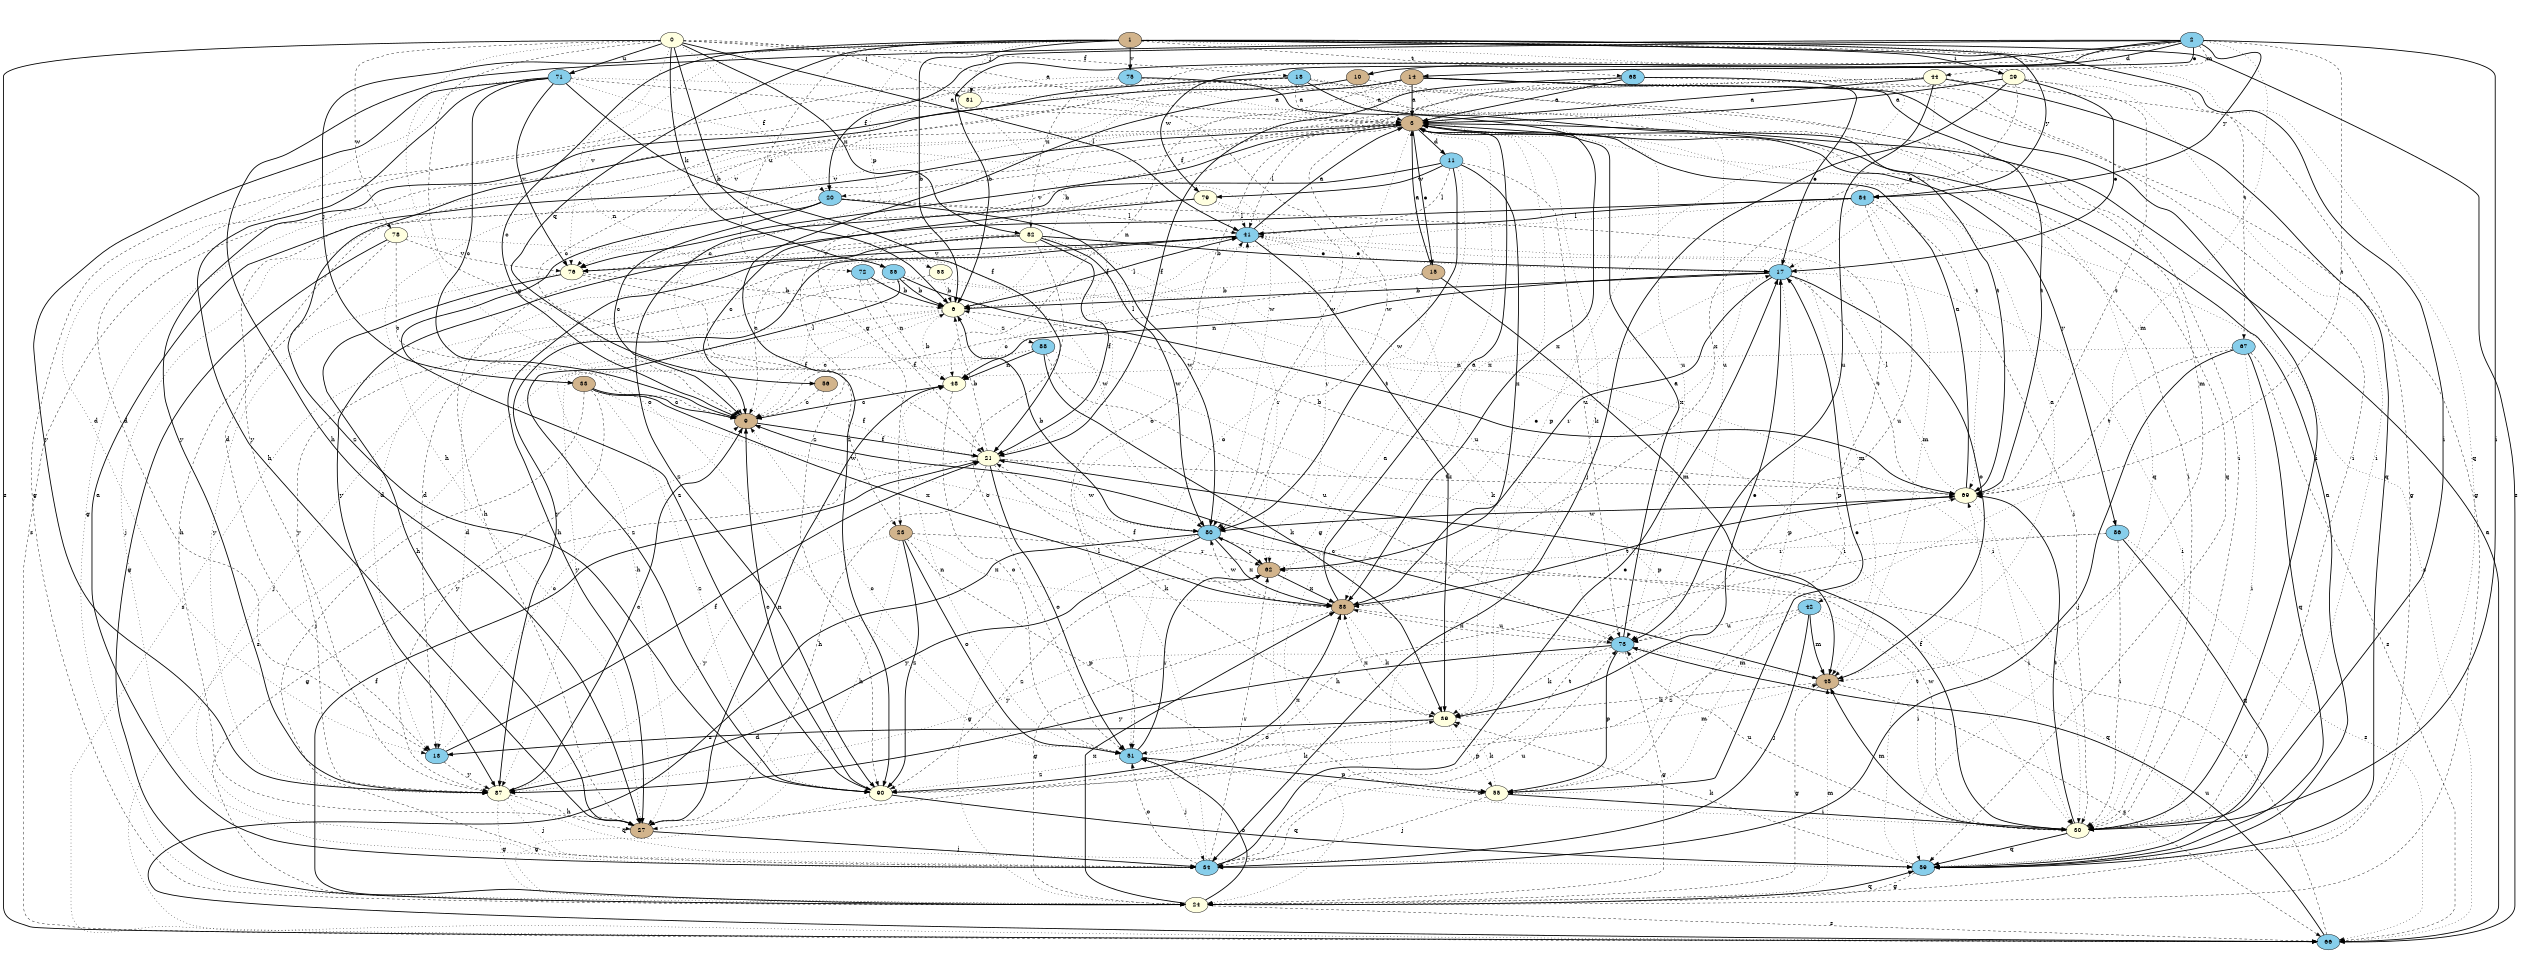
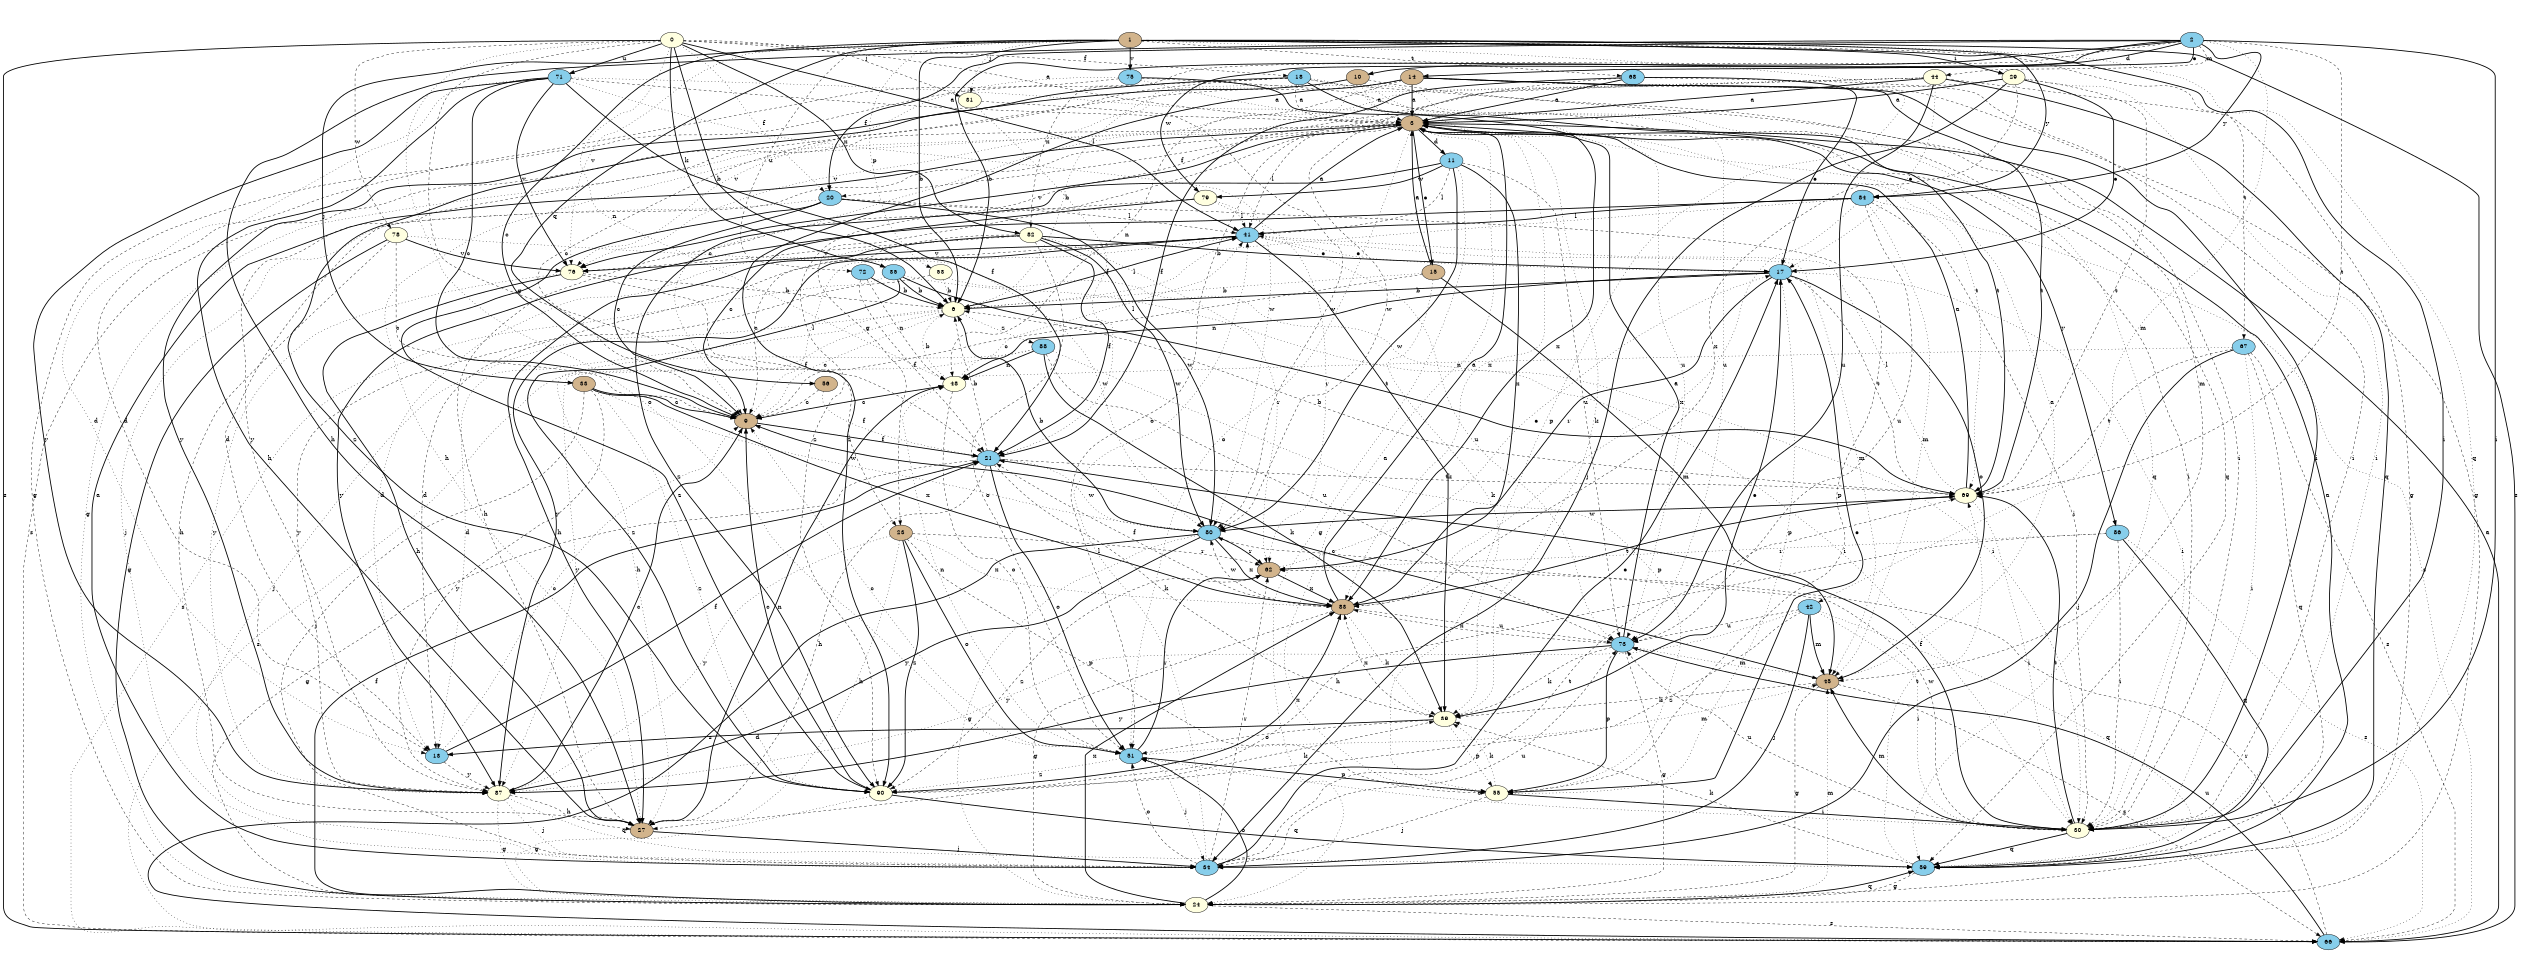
(480, 261) -> (480, 261)
(989, 458) -> (989, 458)
(2320, 757) -> (2320, 757)
